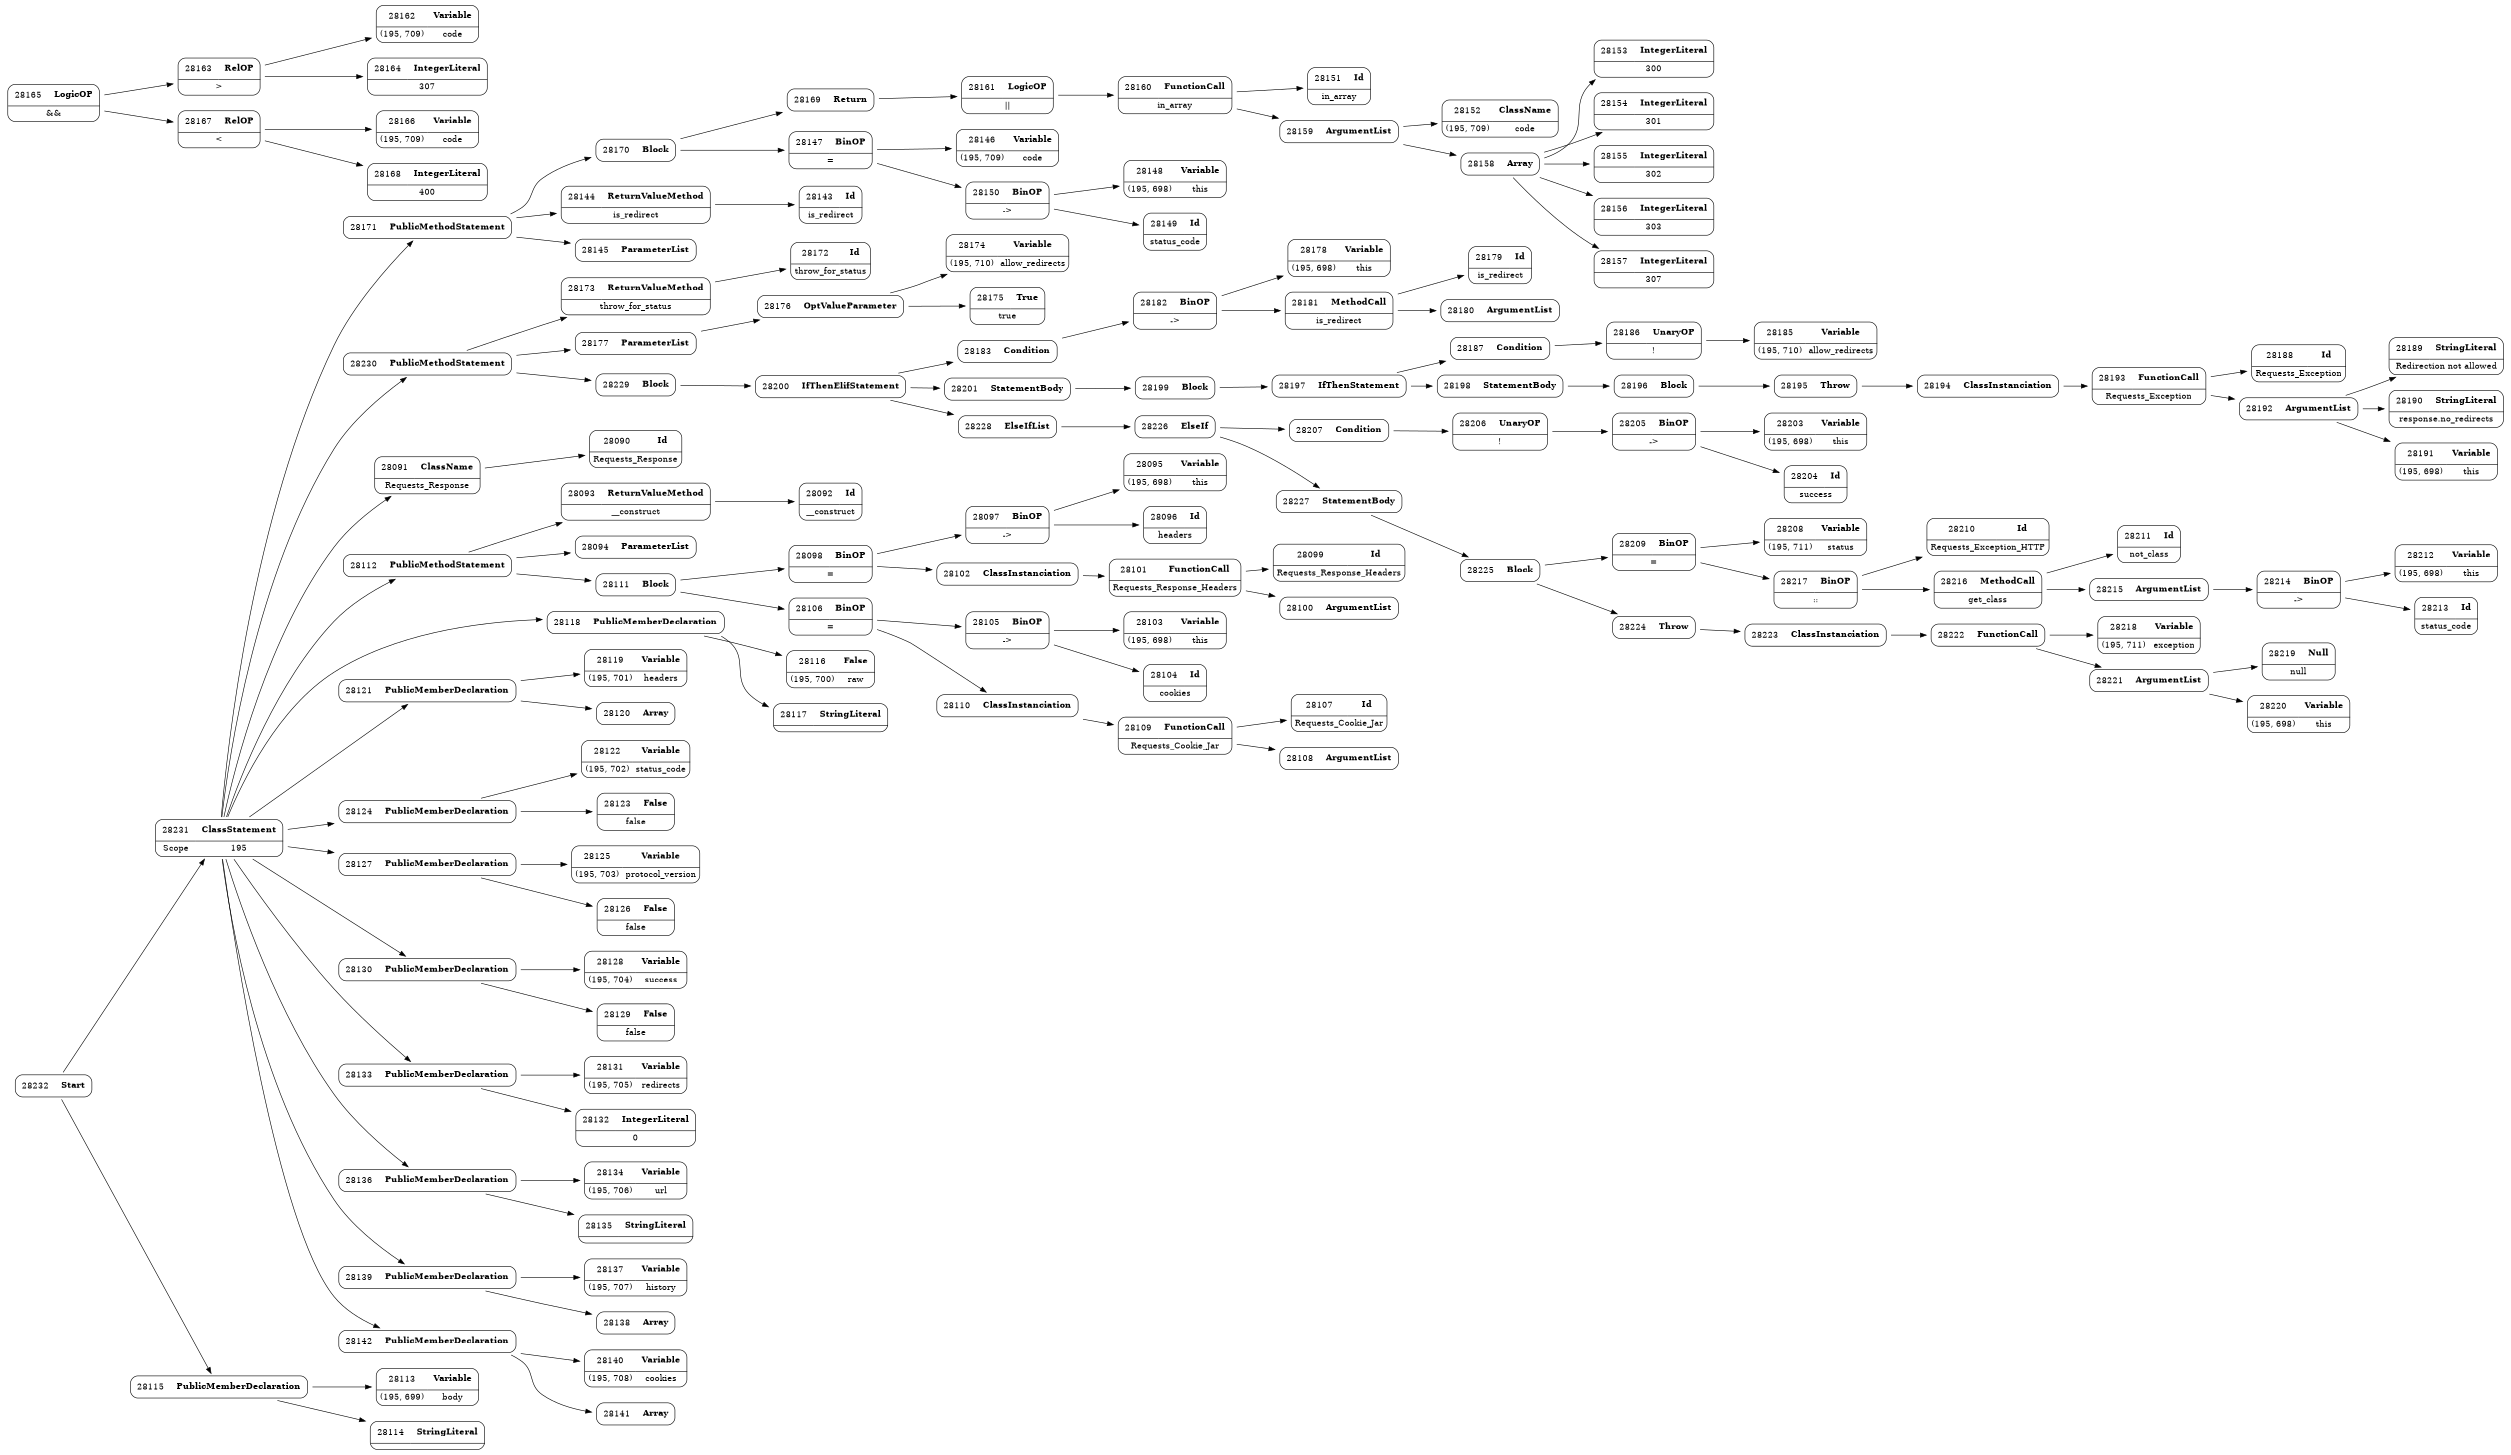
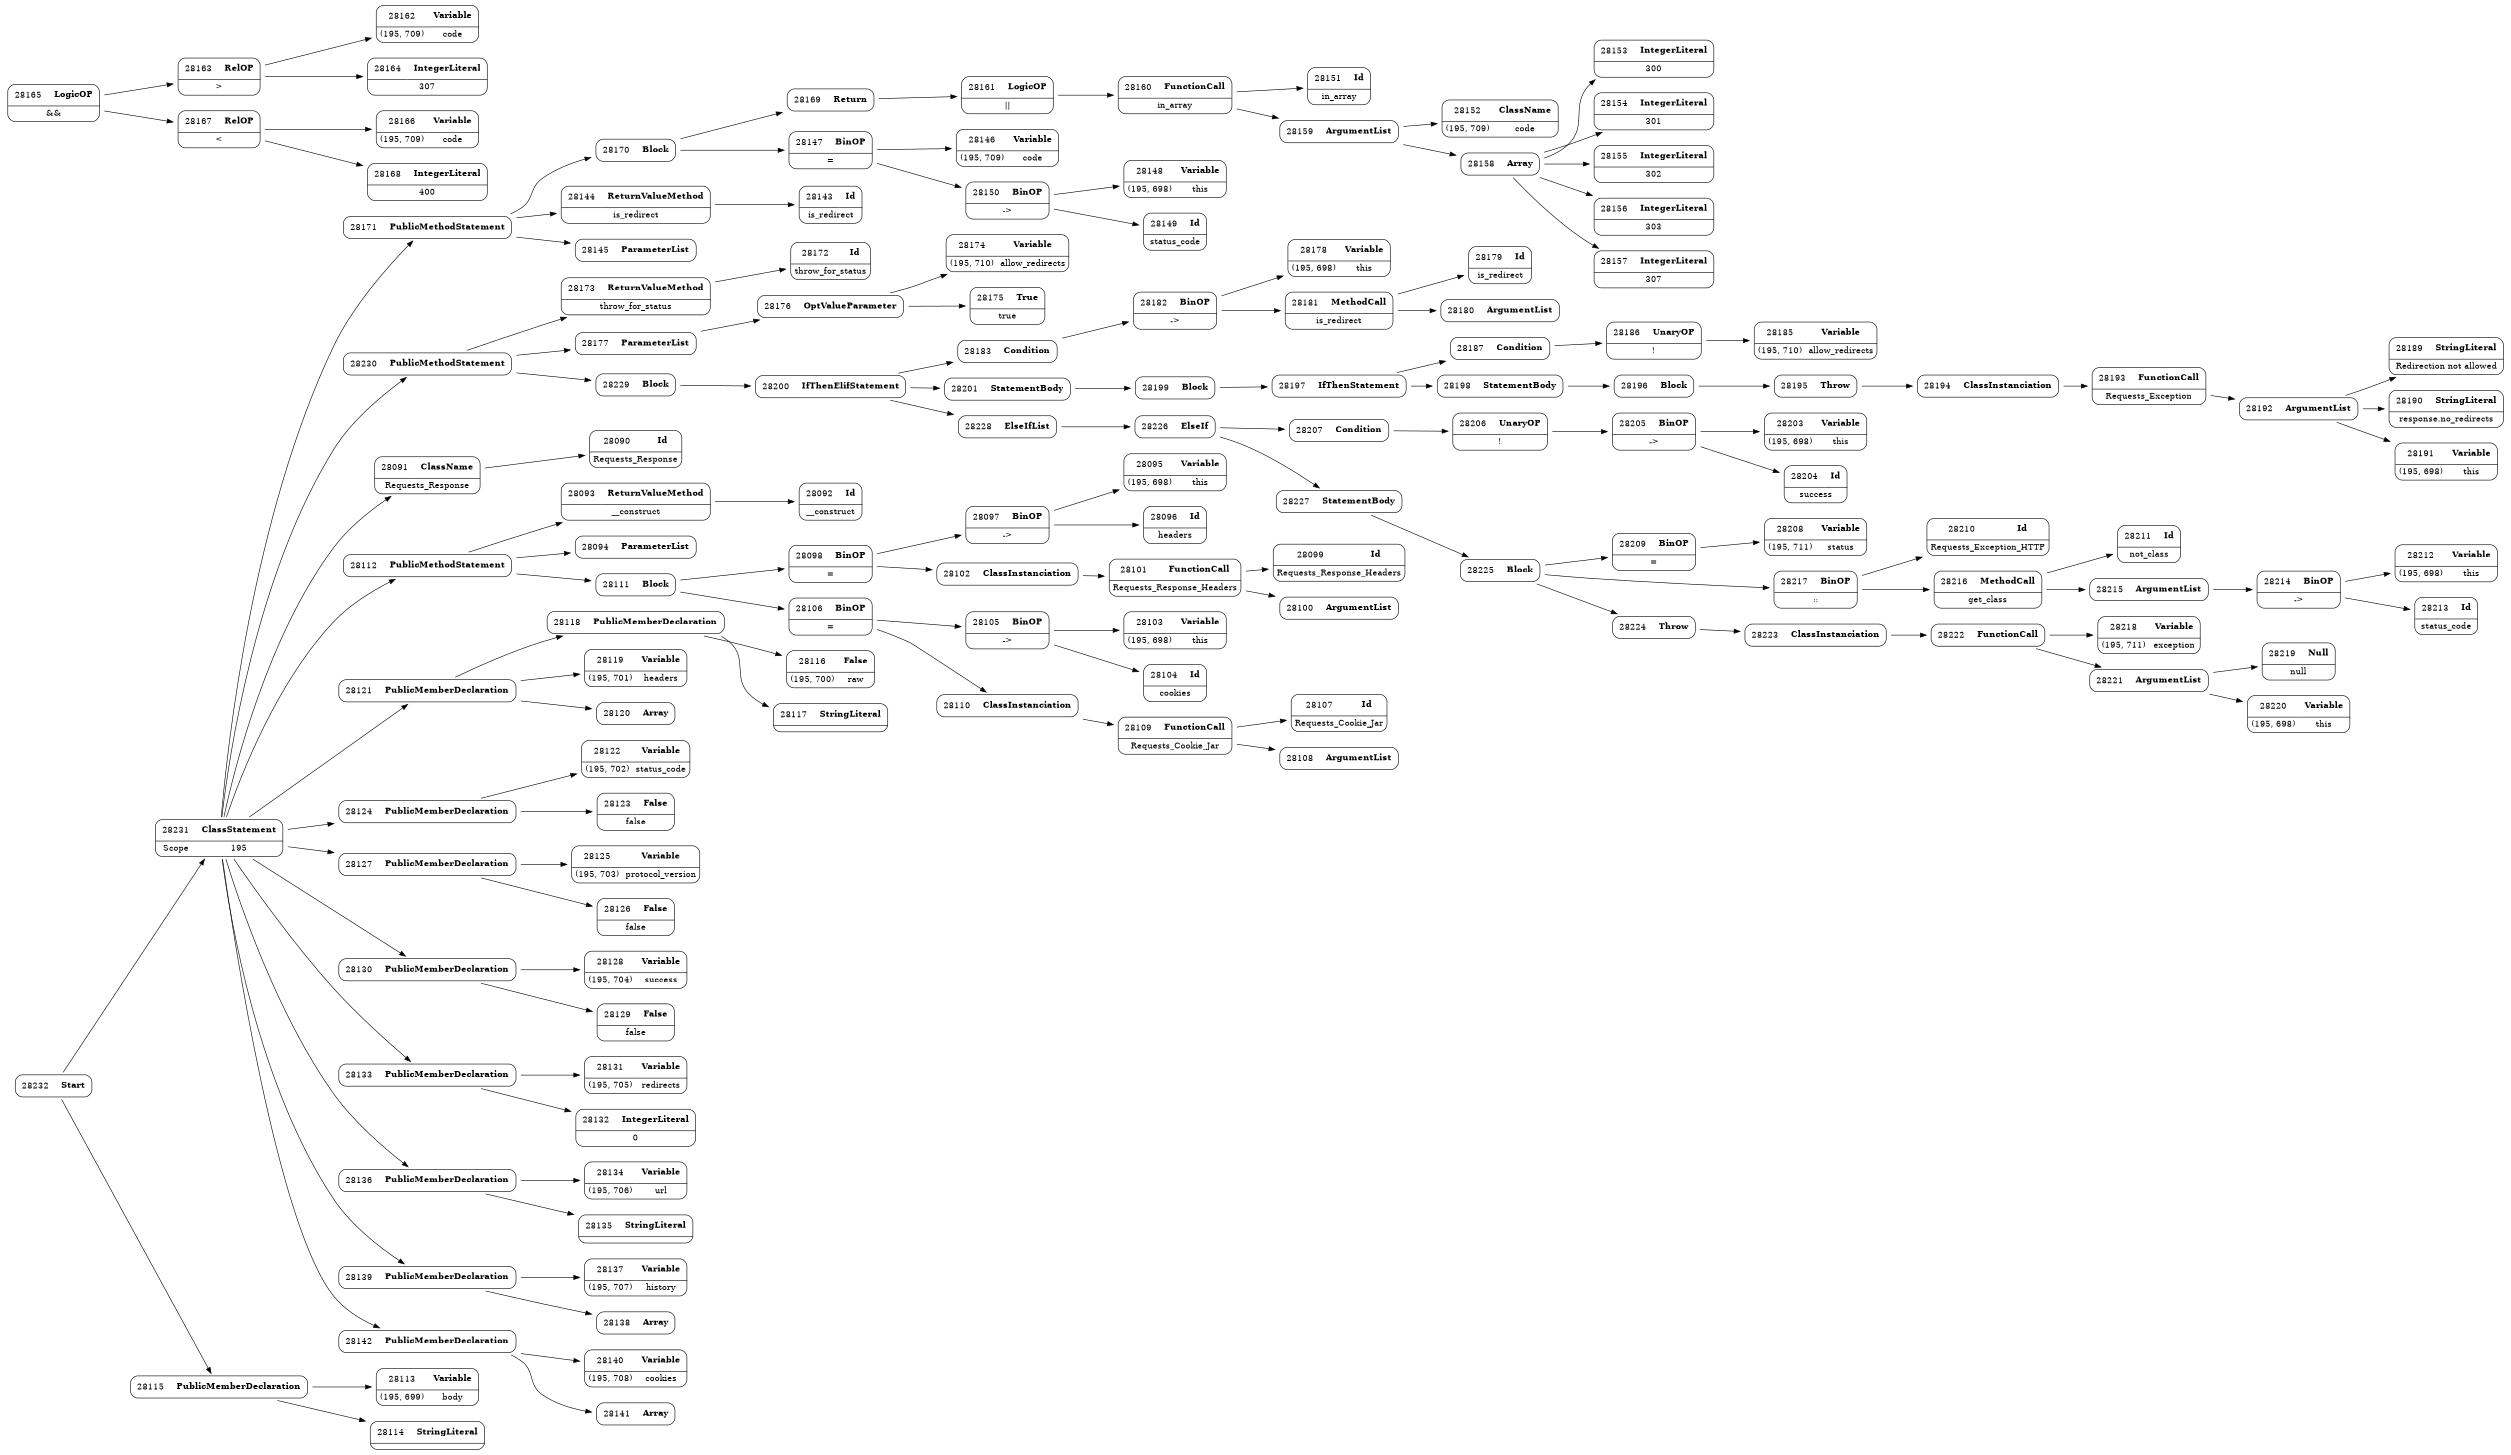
(2299, 363) -> none
(1732, 570) -> (1654, 582)
(347, 665) -> (505, 655)
